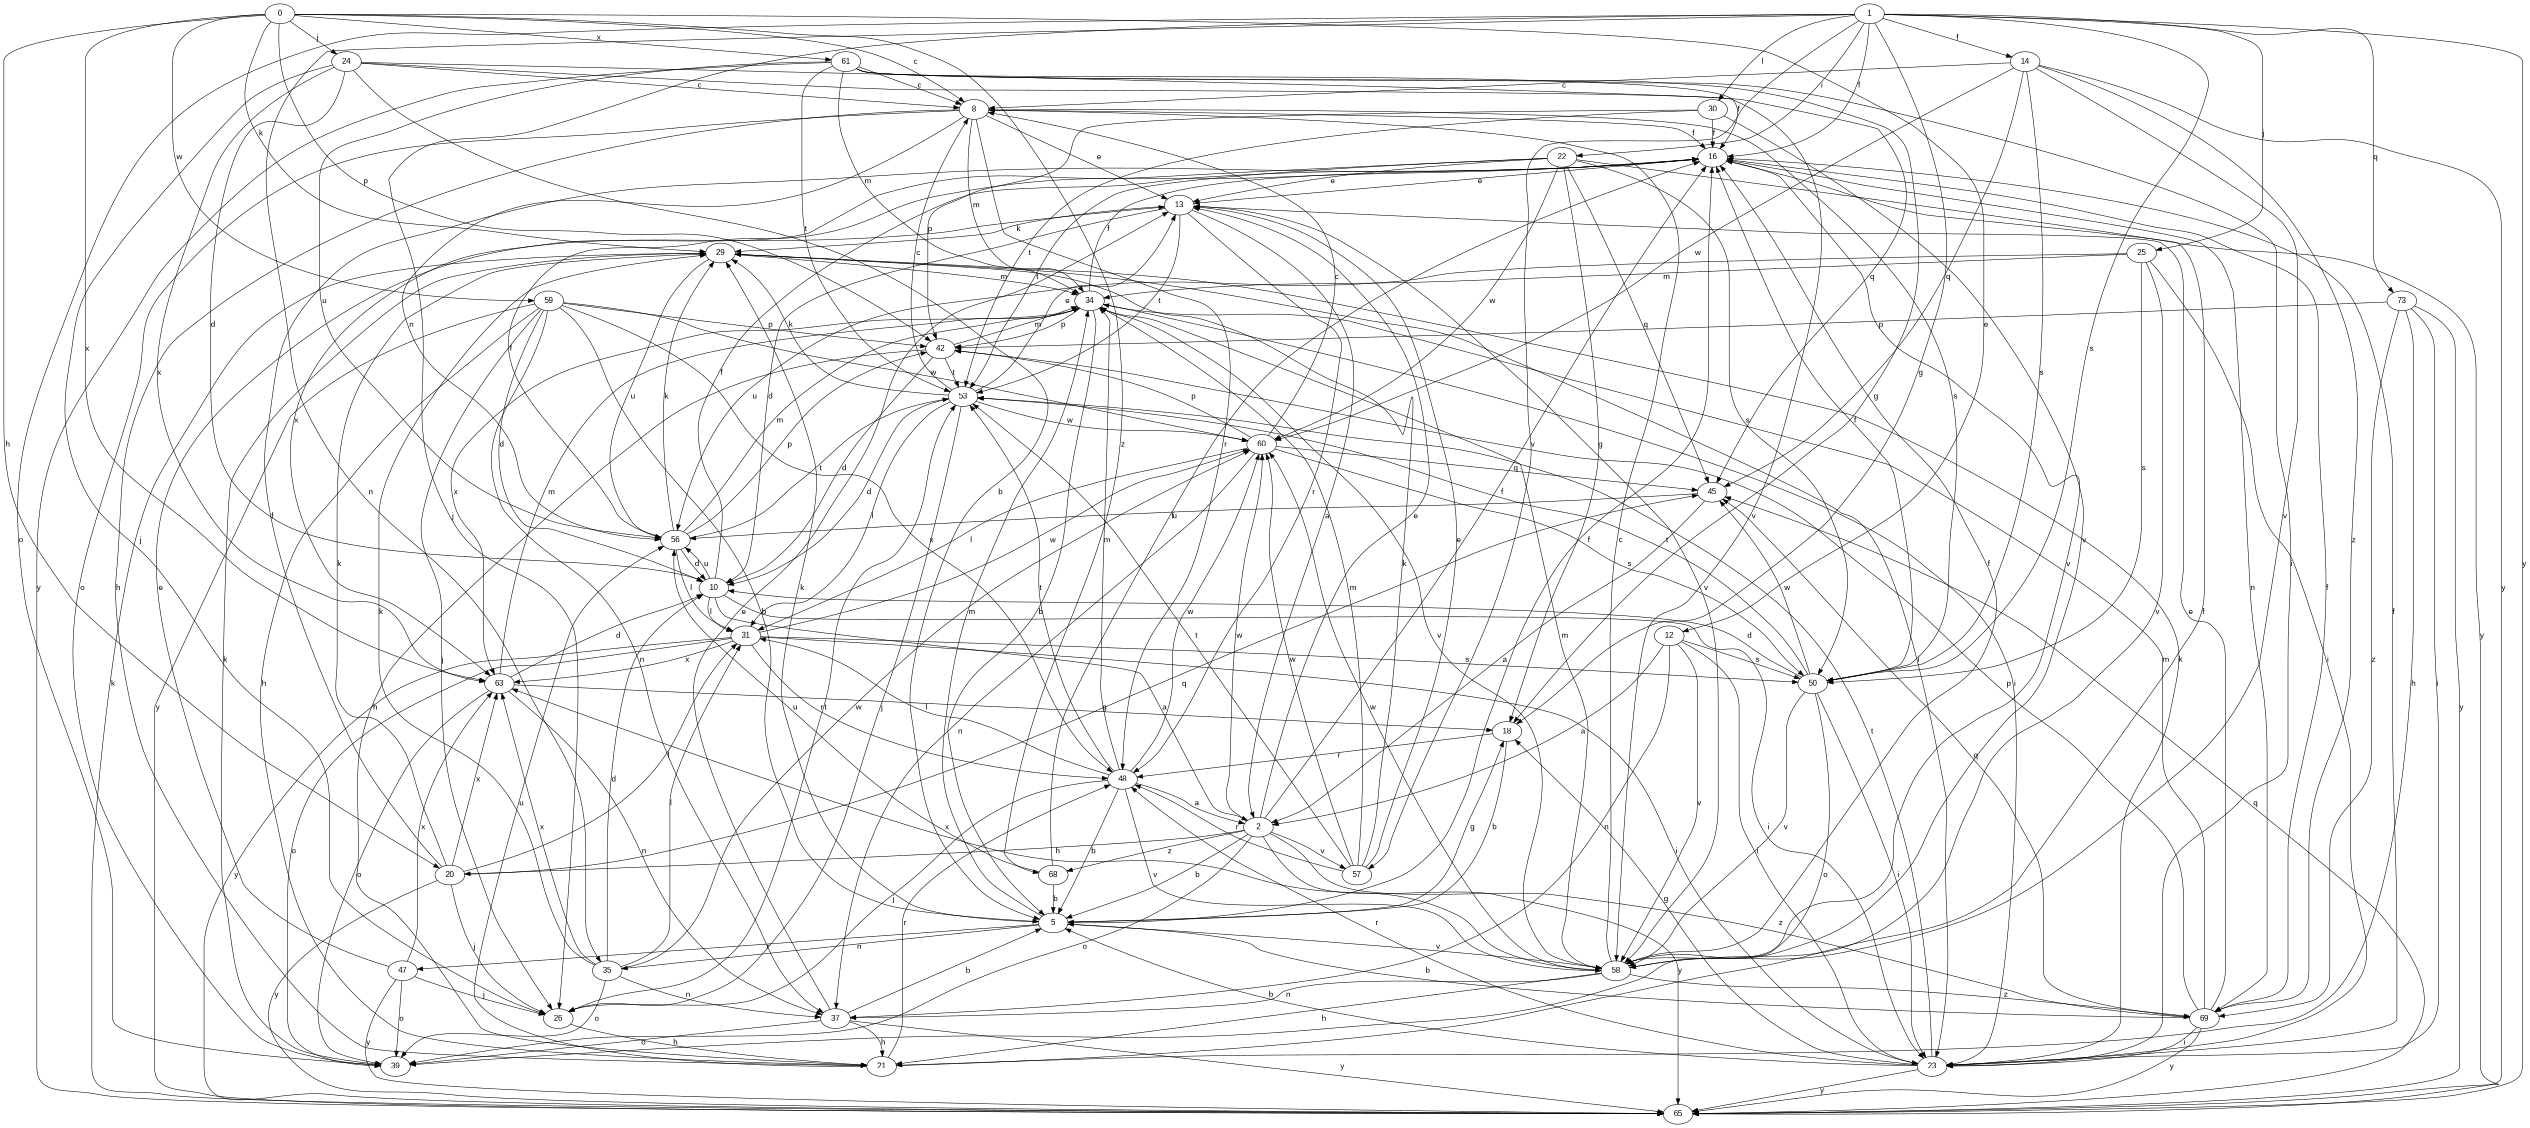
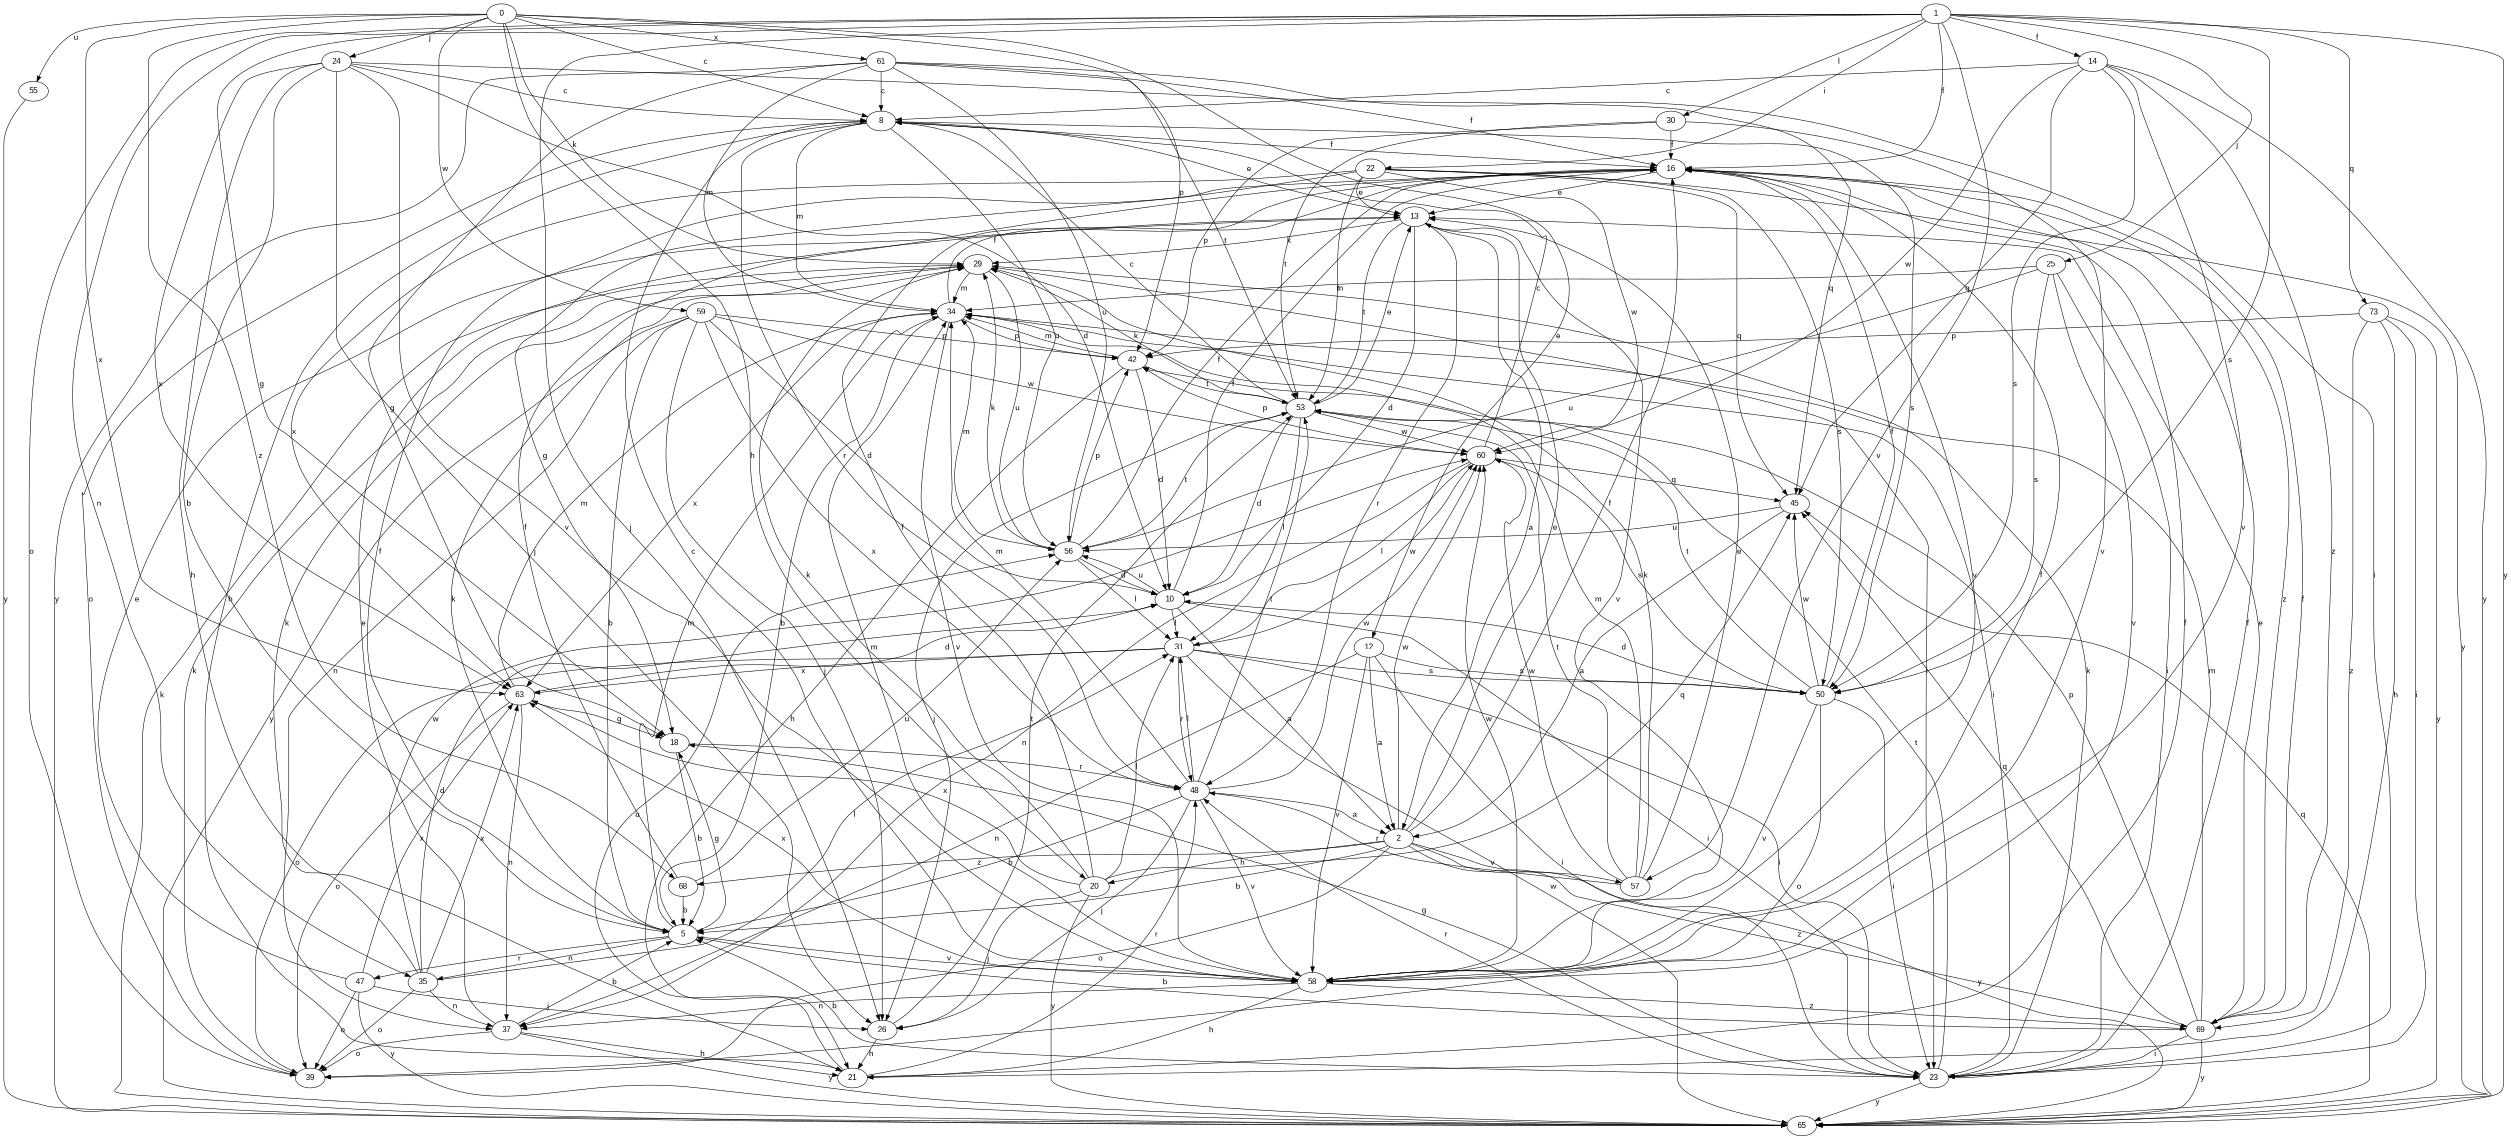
none -> (34, 91)
(411, 325) -> (1057, 336)
(1788, 493) -> (1778, 418)
(2253, 588) -> (2284, 600)
(286, 866) -> (227, 735)
(236, 875) -> (1553, 887)
